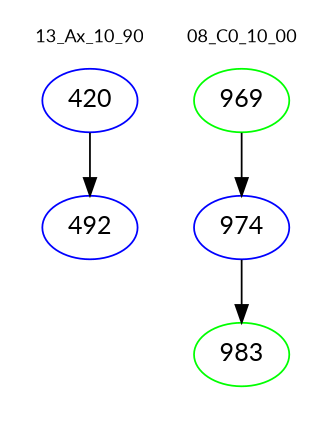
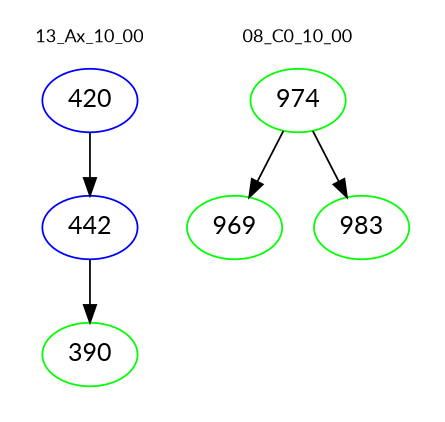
(90, 38) -> (90, 38)
(242, 155) -> (270, 156)
(90, 228) -> (90, 228)
(242, 228) -> (298, 101)
none -> (90, 355)
